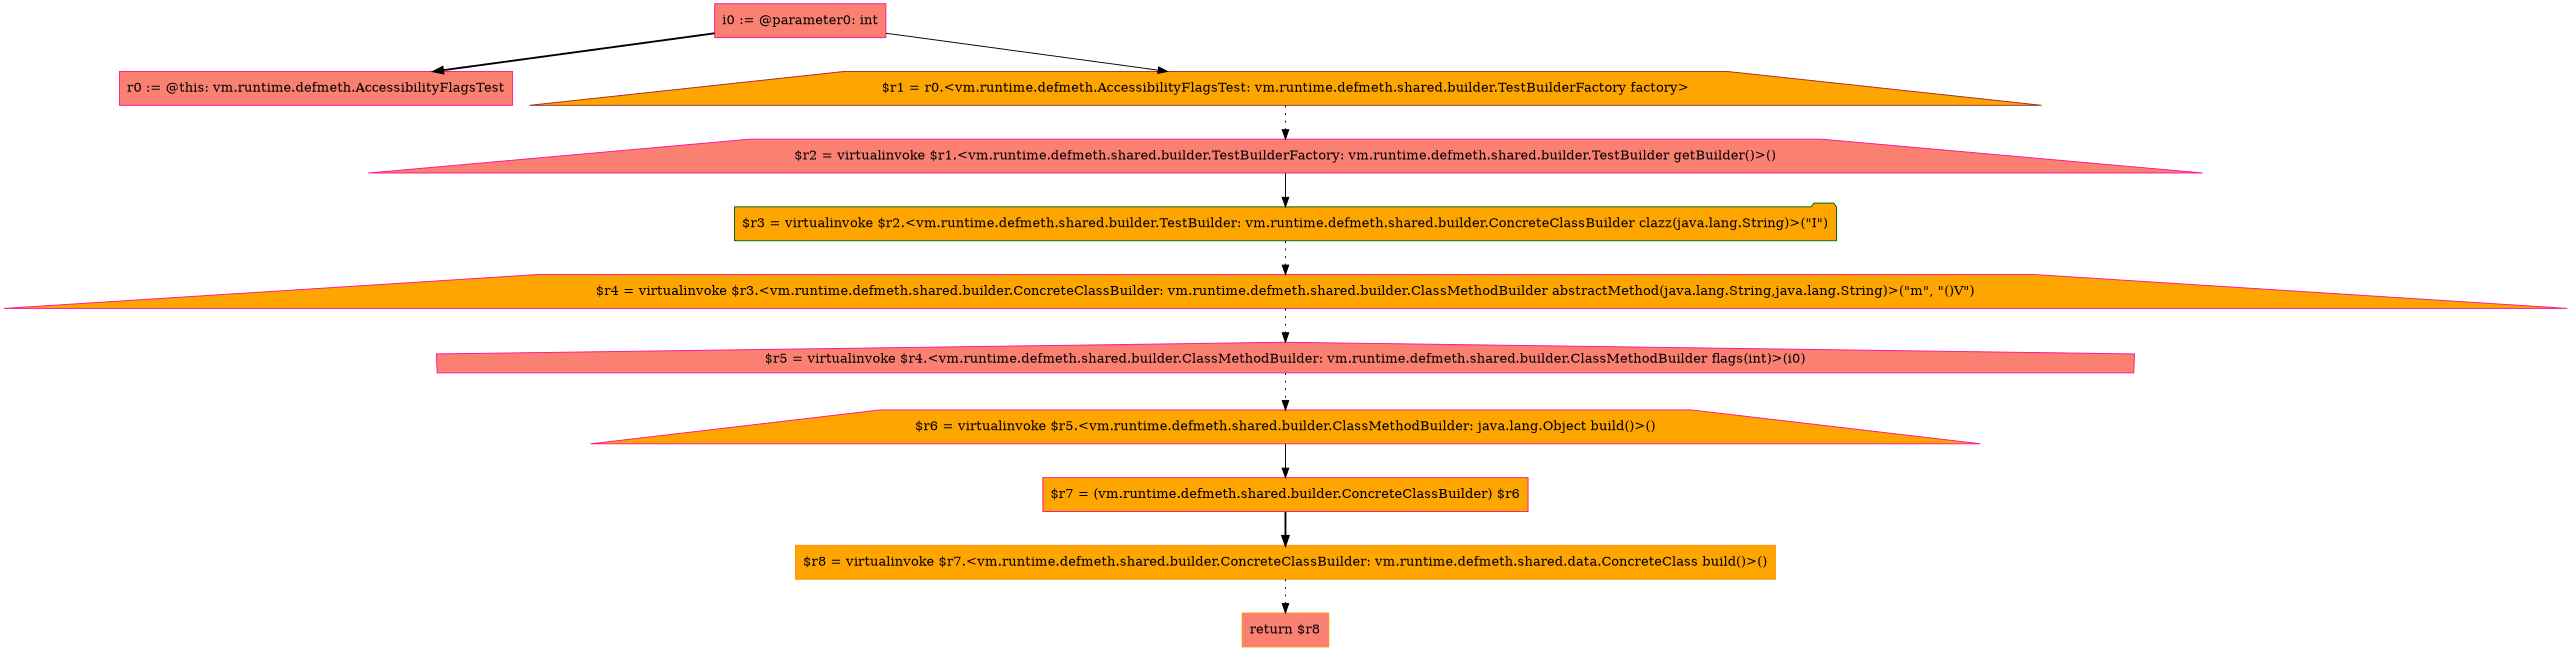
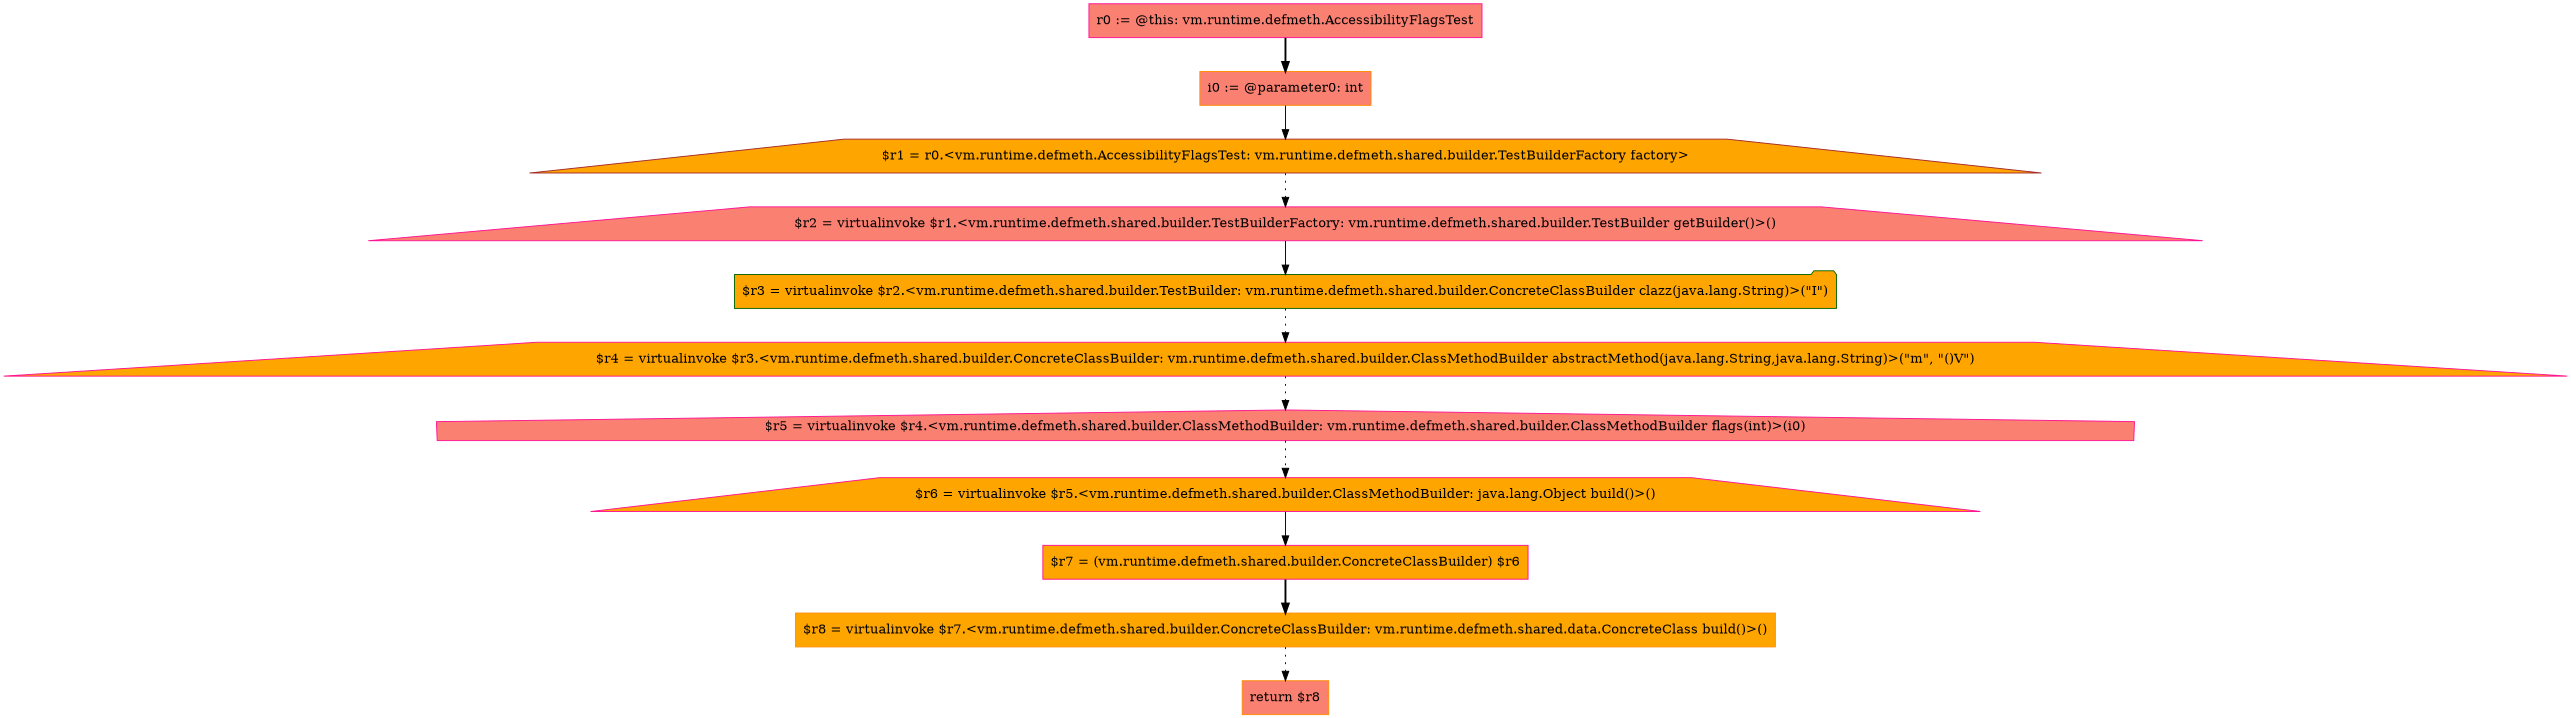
(800, 21) -> (1285, 88)
(579, 52) -> (1285, 50)
